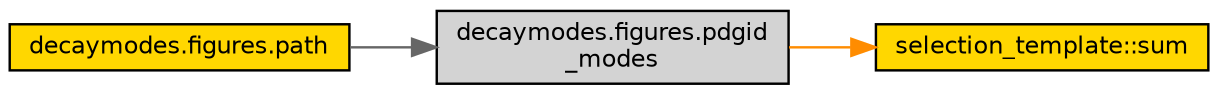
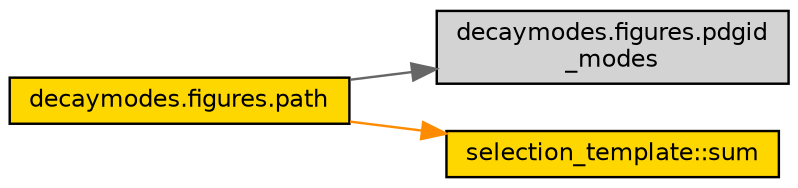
(820, 47) -> (386, 126)
